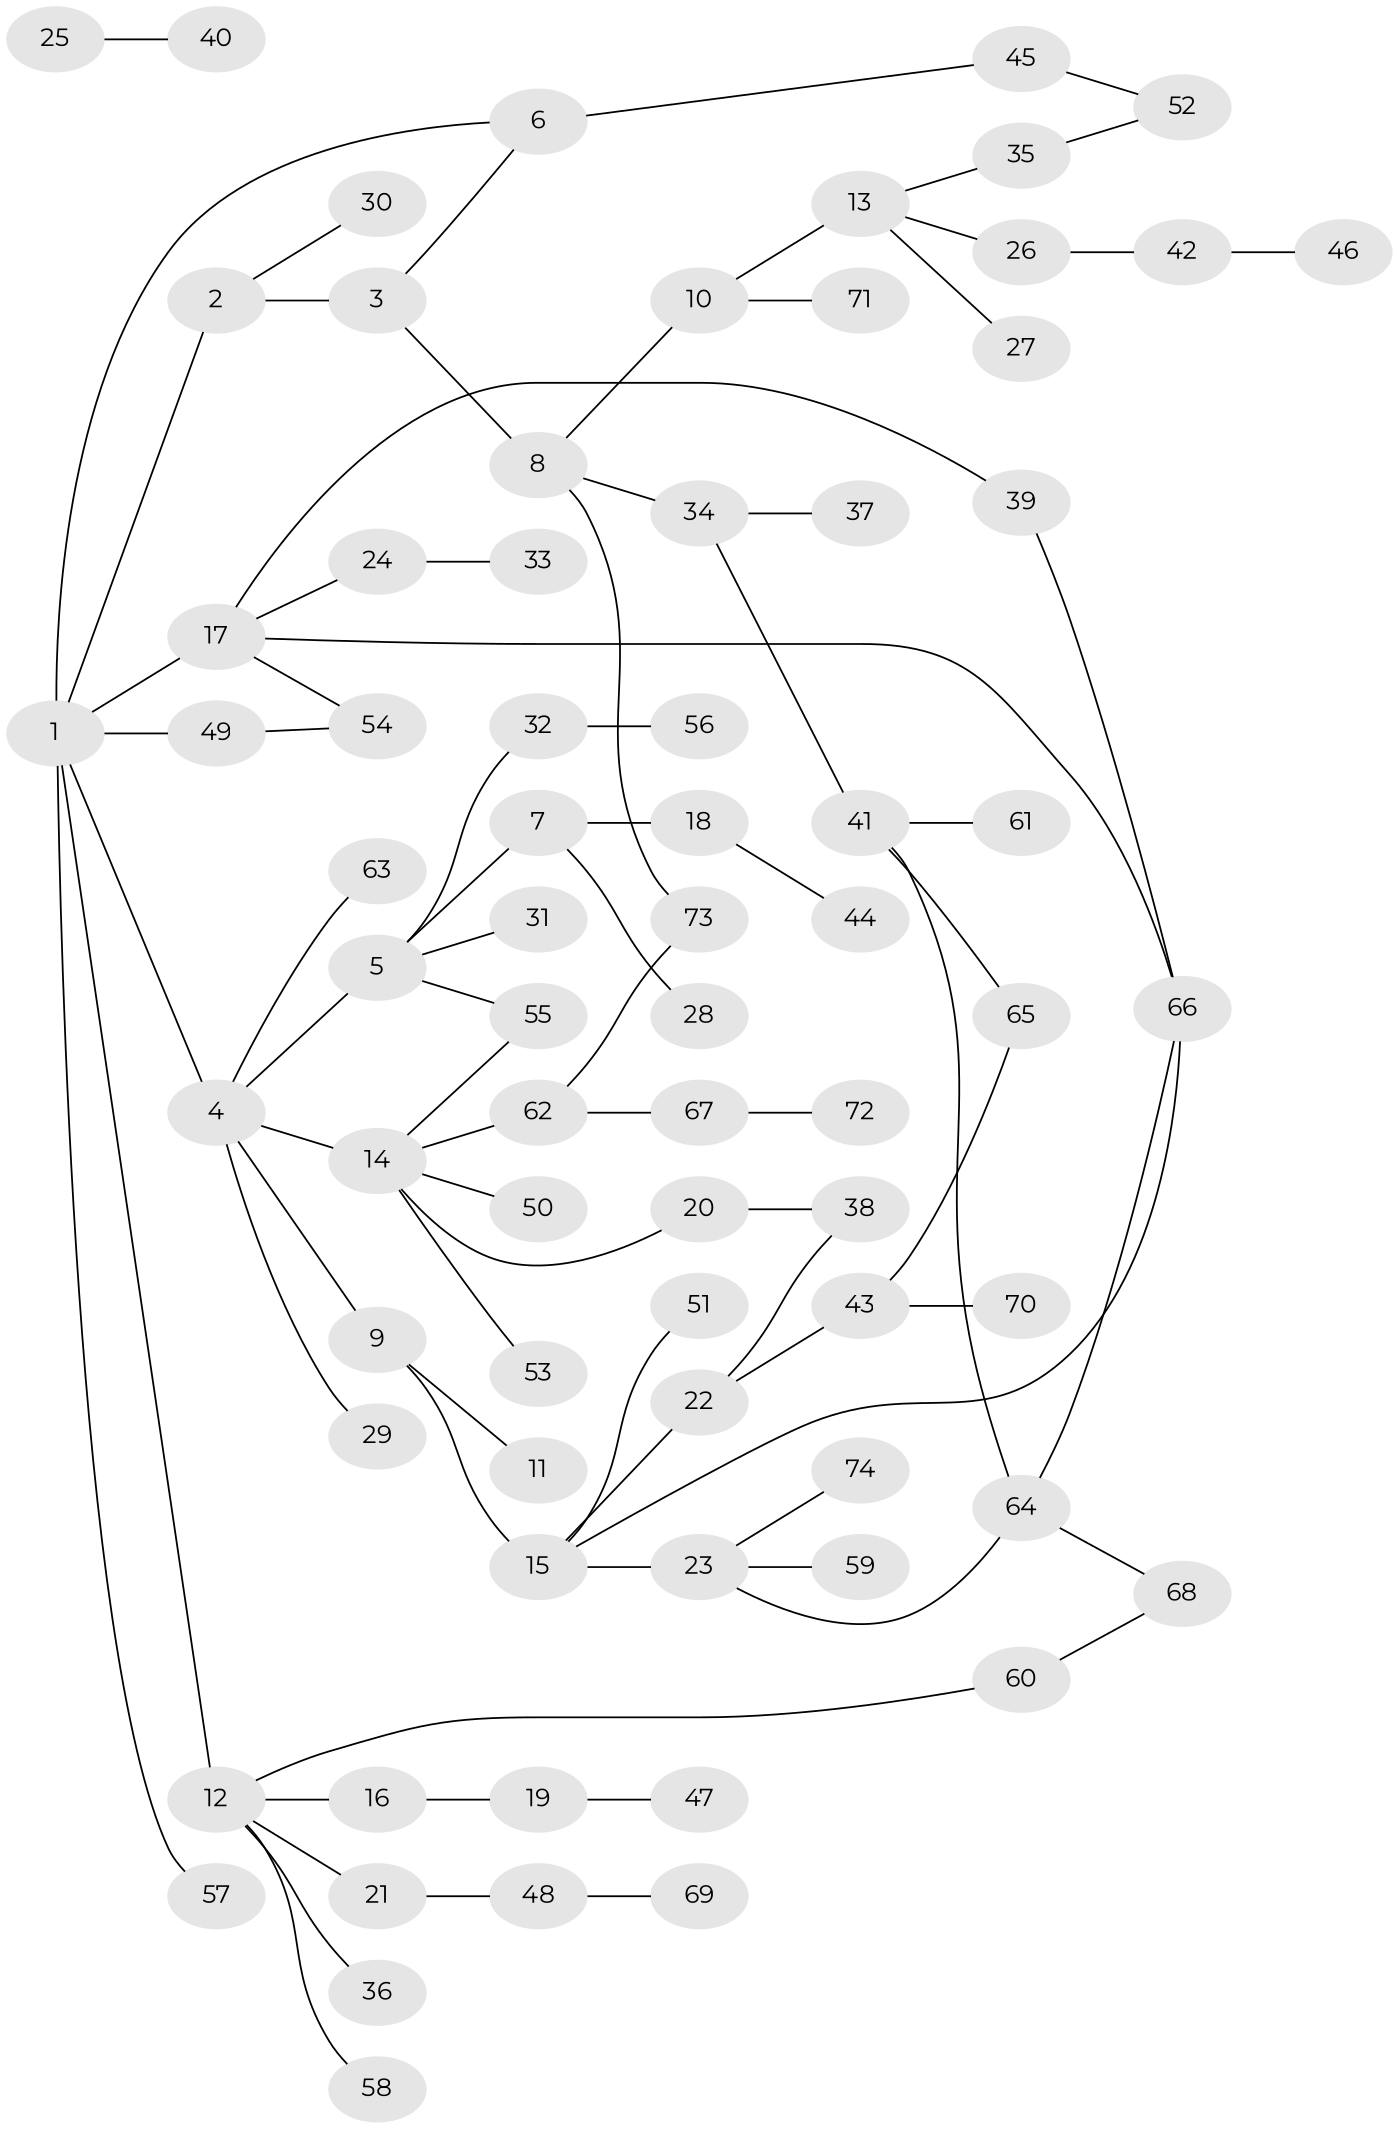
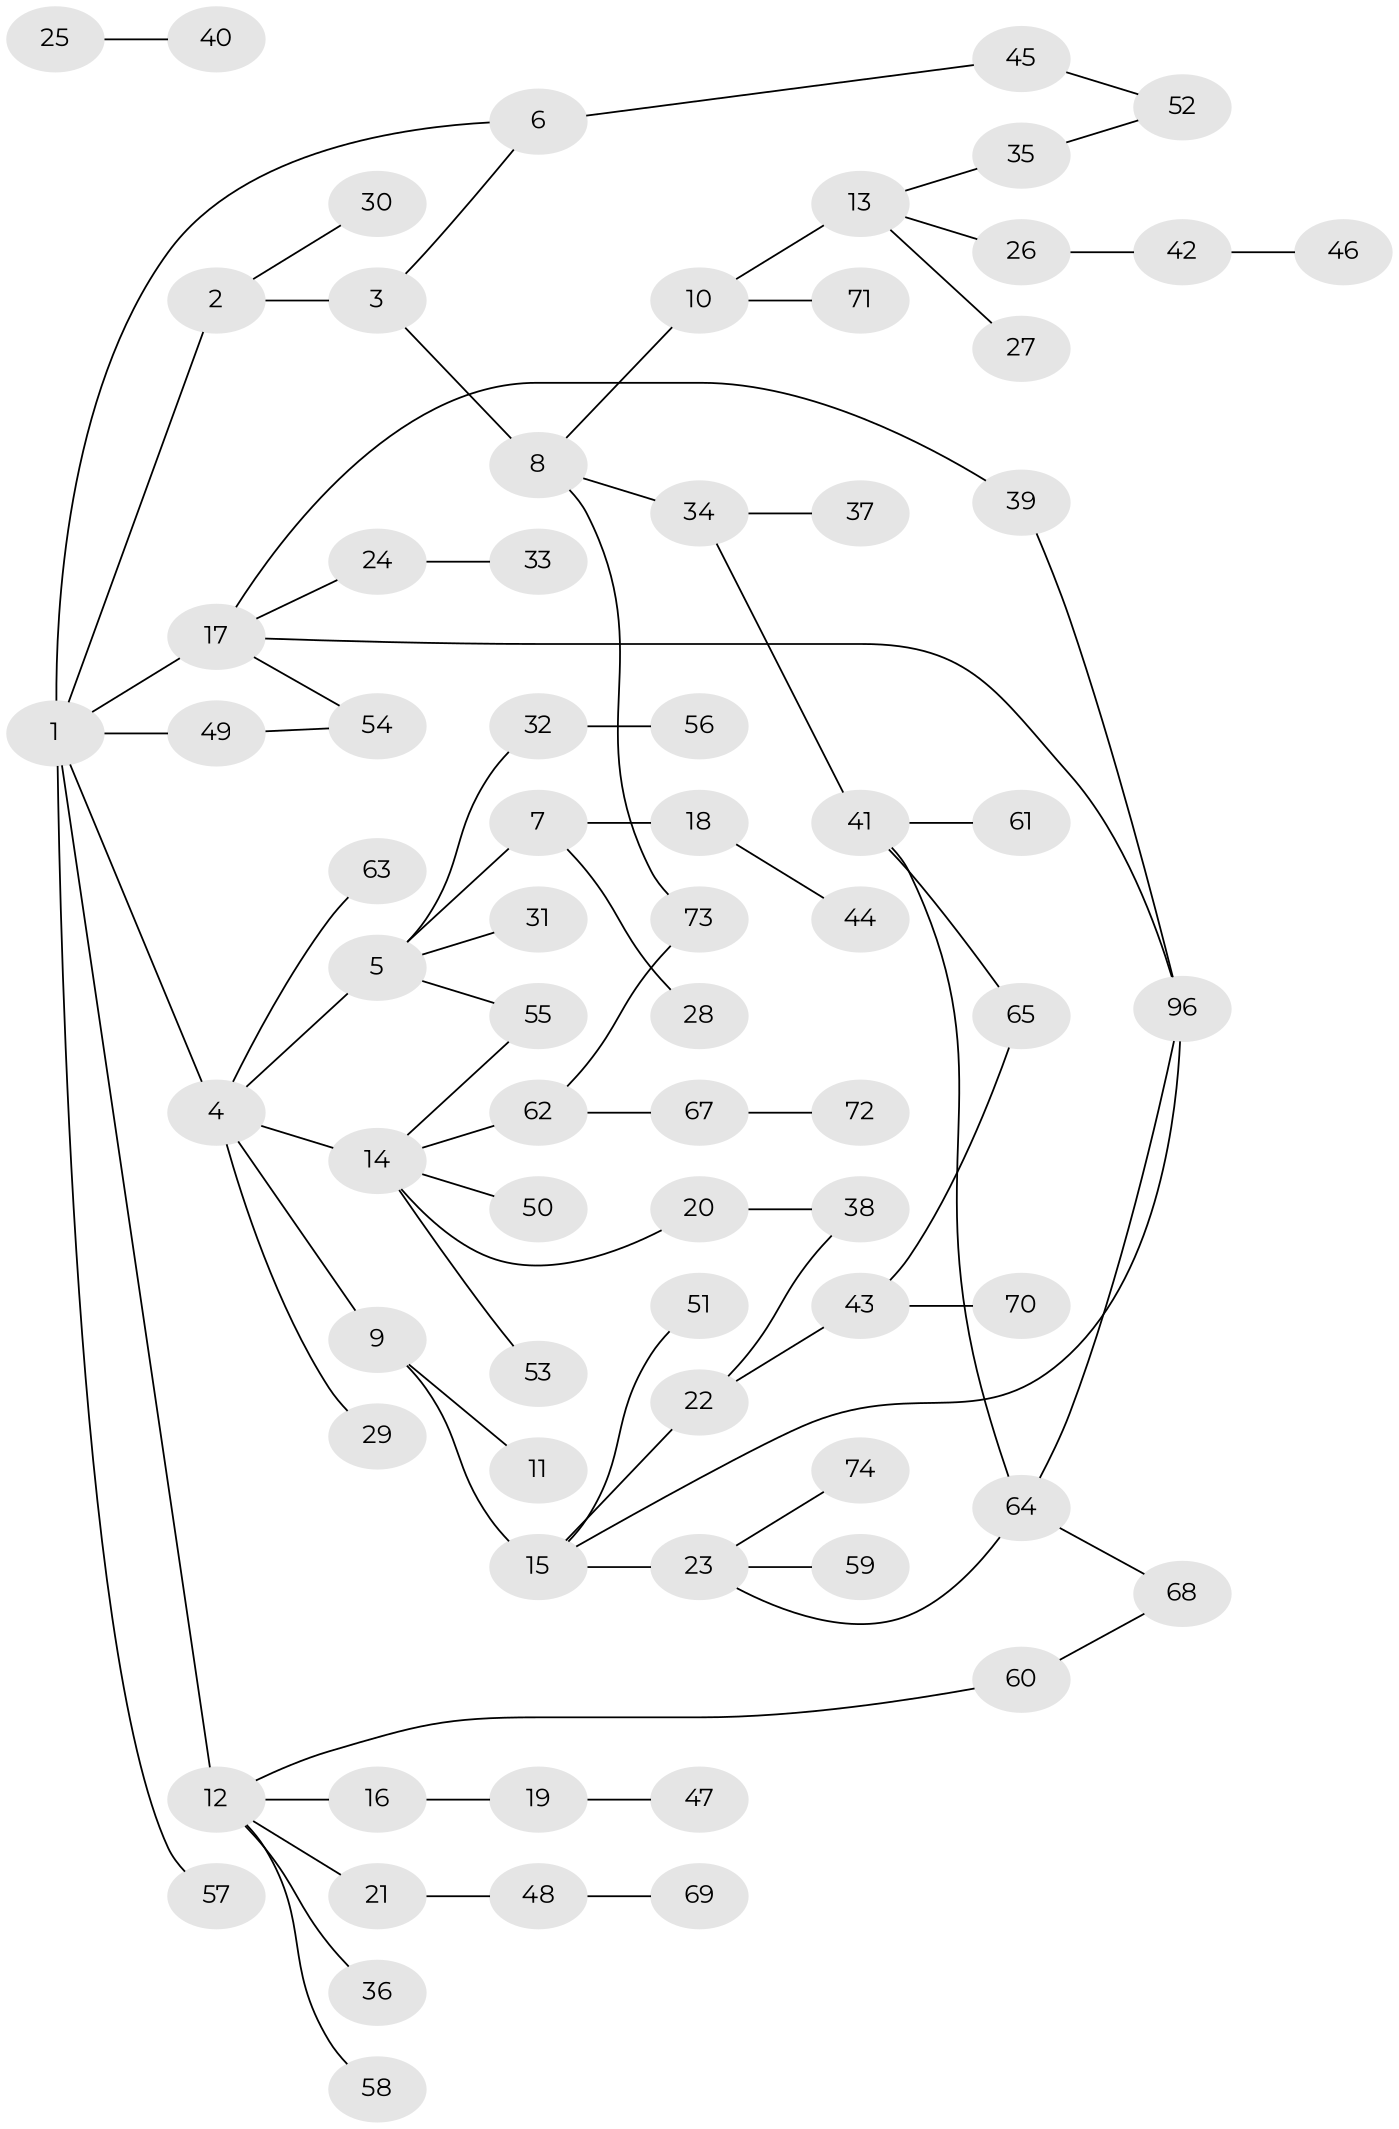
(1182, 1009) -> (1182, 1009)
